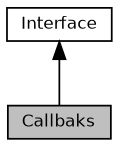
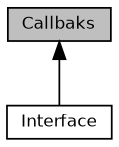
(59, 82) -> (59, 82)
